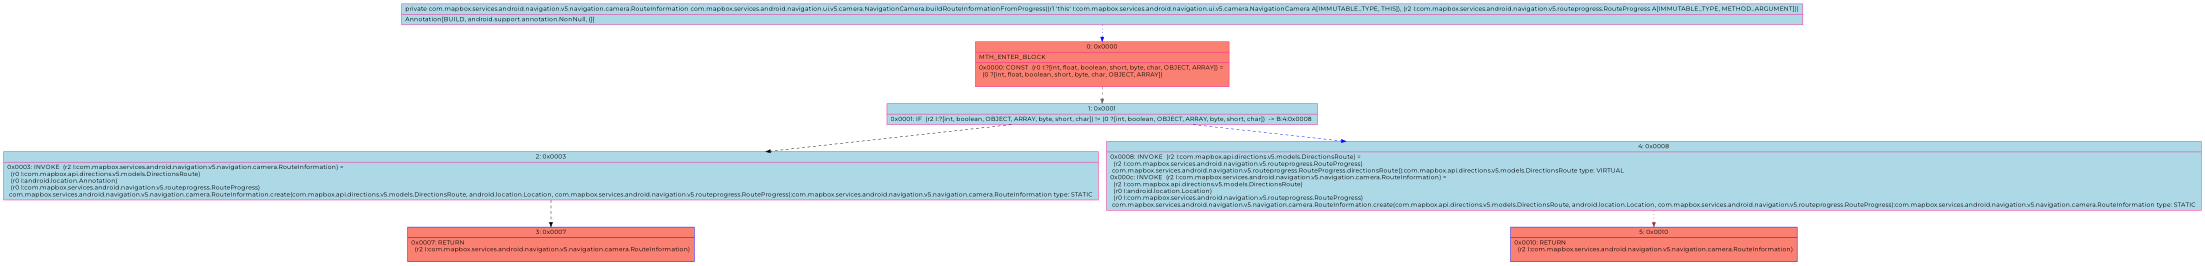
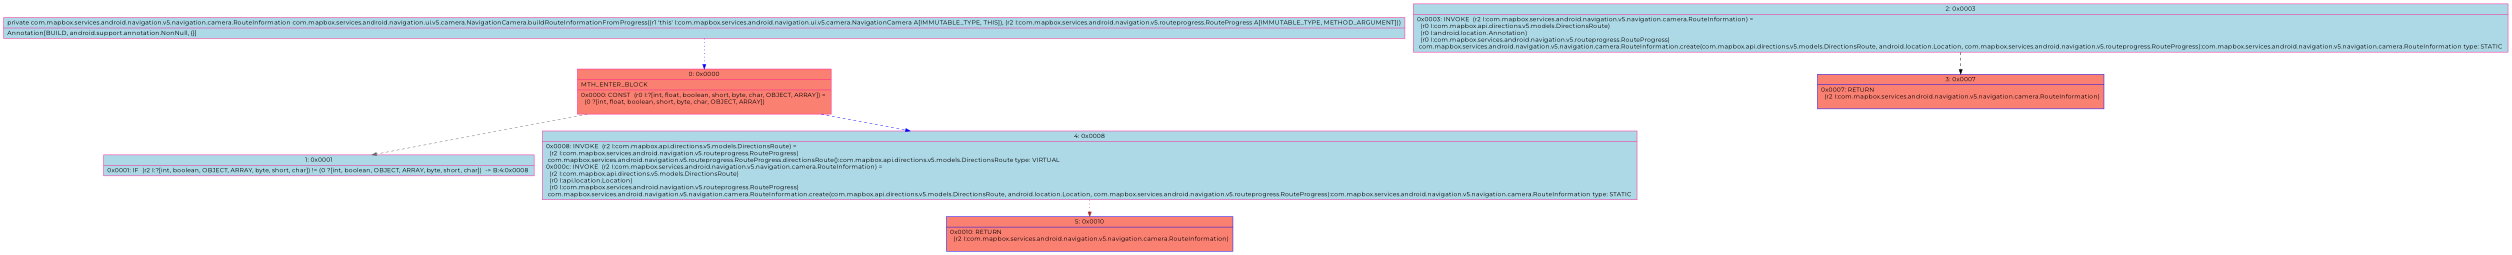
(1267, 133) -> (863, 122)
(891, 138) -> none
(1161, 191) -> (589, 181)
